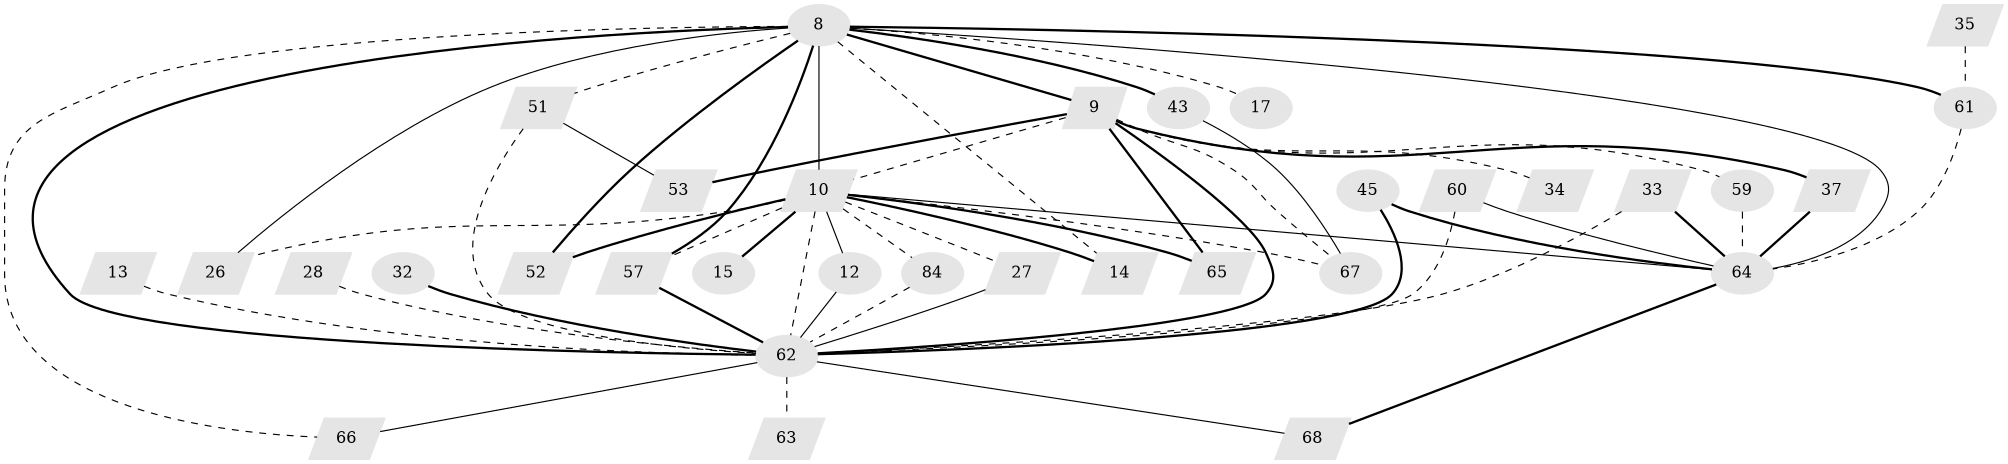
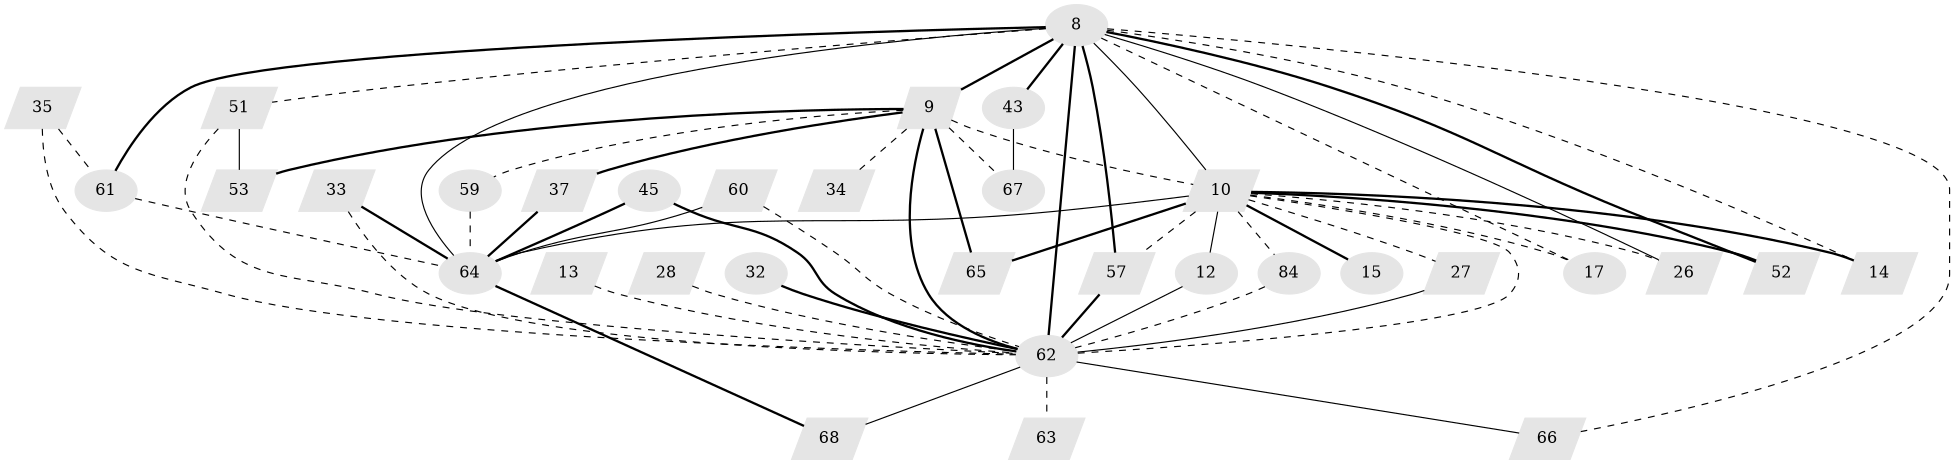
(1086, 224) -> (1412, 220)
none -> (483, 329)
